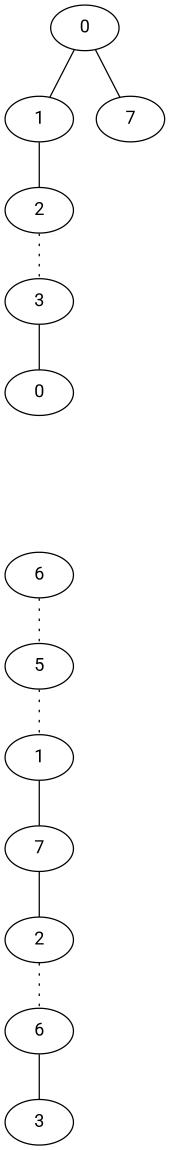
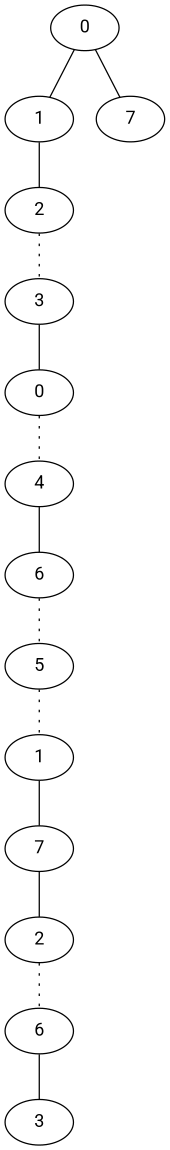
none -> (39, 484)
